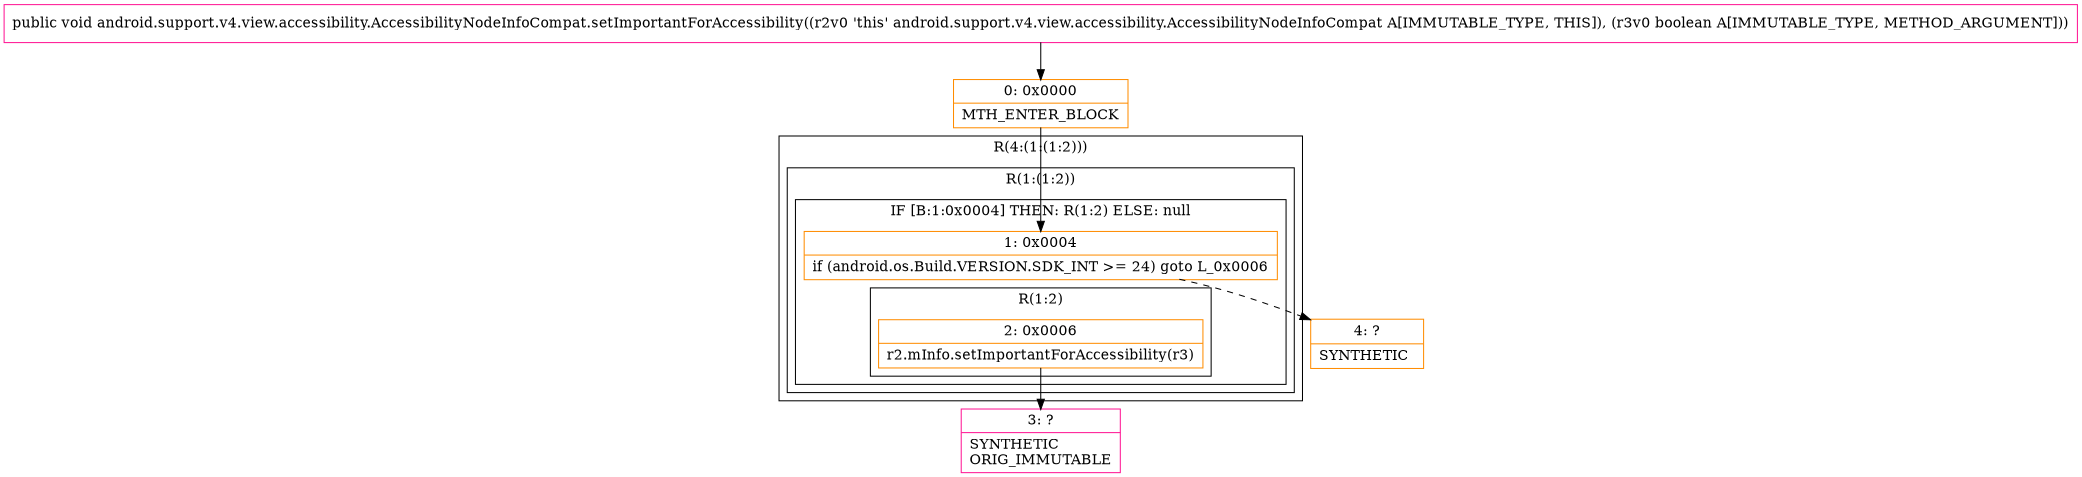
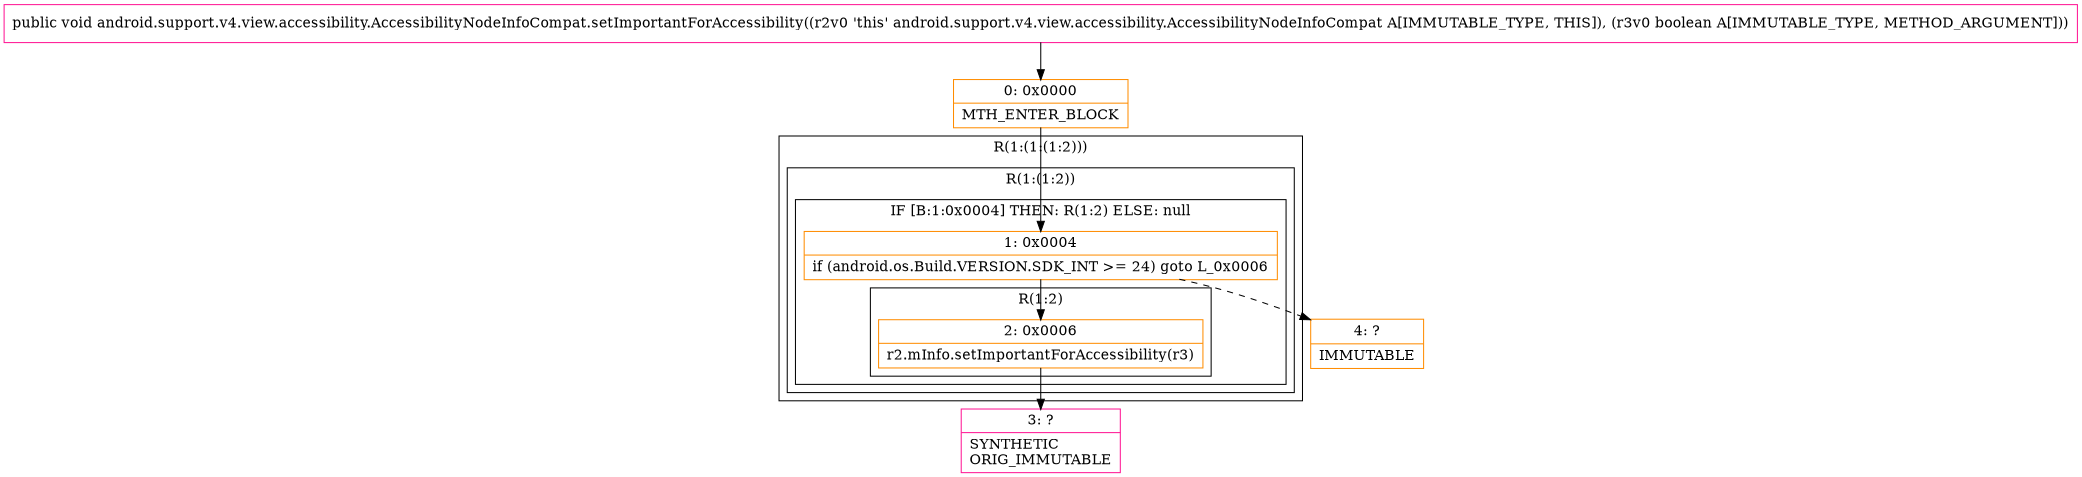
(1041, 148) -> (1041, 148)
none -> (1041, 294)
(1364, 356) -> (1367, 356)
